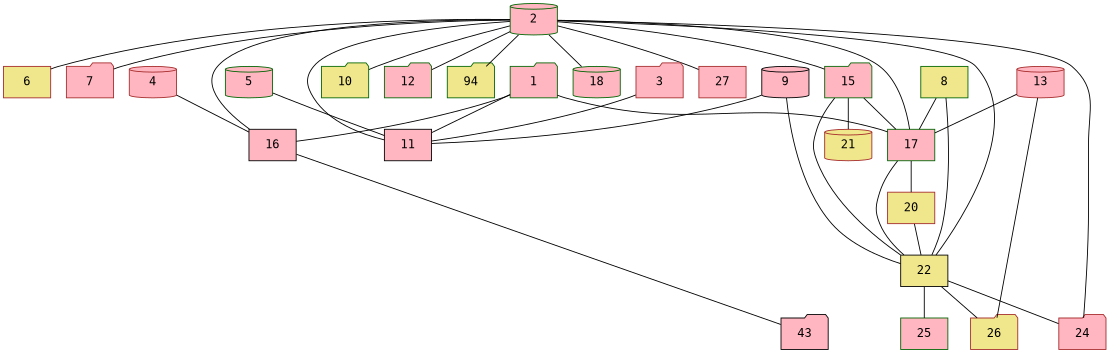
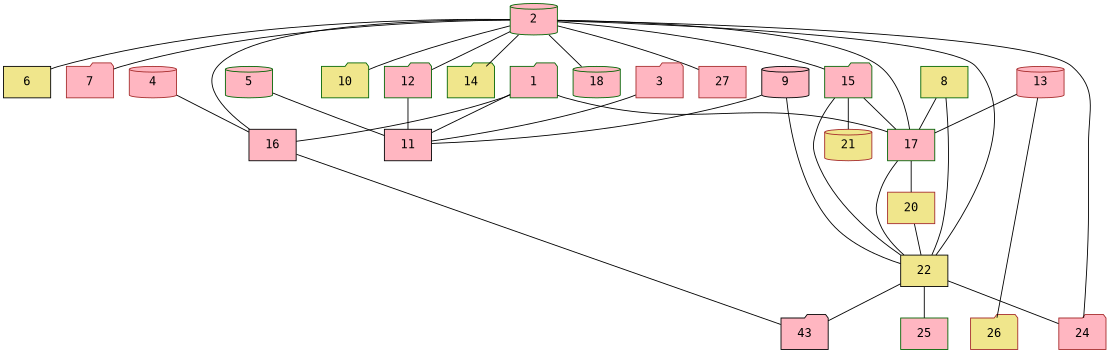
(351, 46) -> (408, 114)
(27, 82) -> (27, 82)
(471, 82) -> (471, 82)
(959, 302) -> (864, 302)
